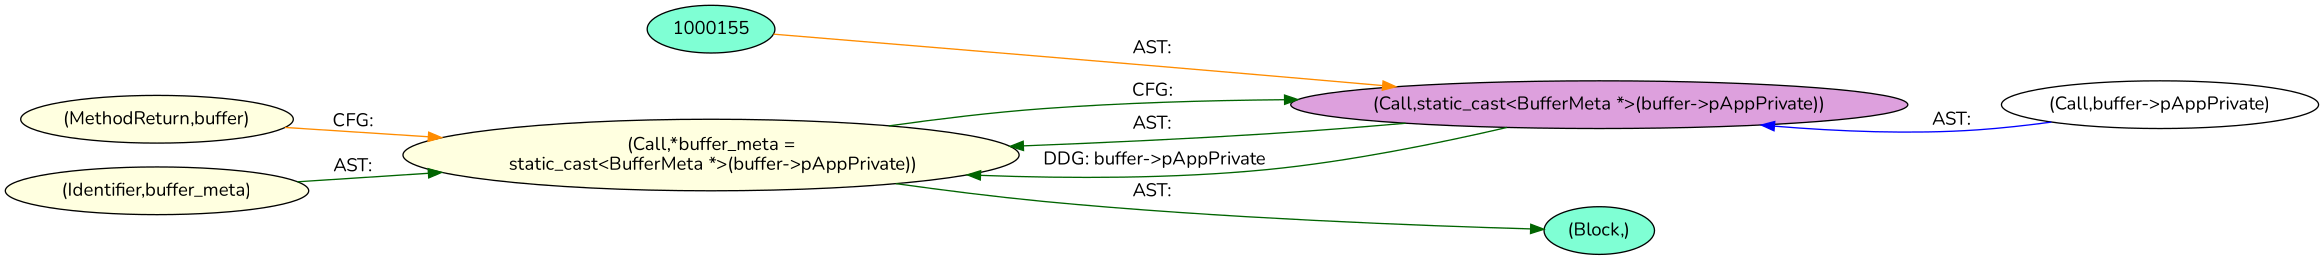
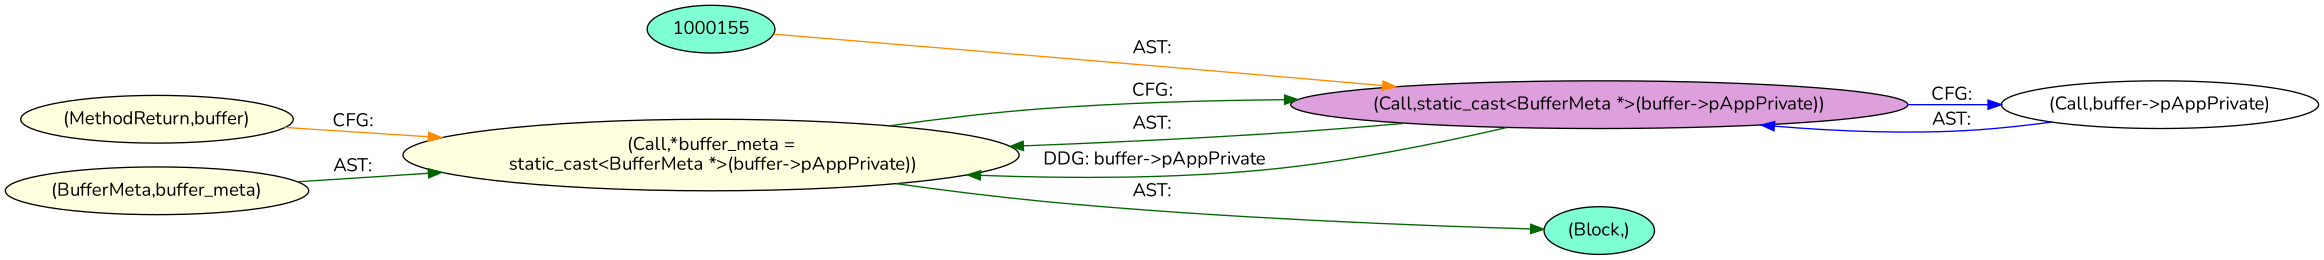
none -> (1948, 105)
(157, 191) -> (157, 191)
